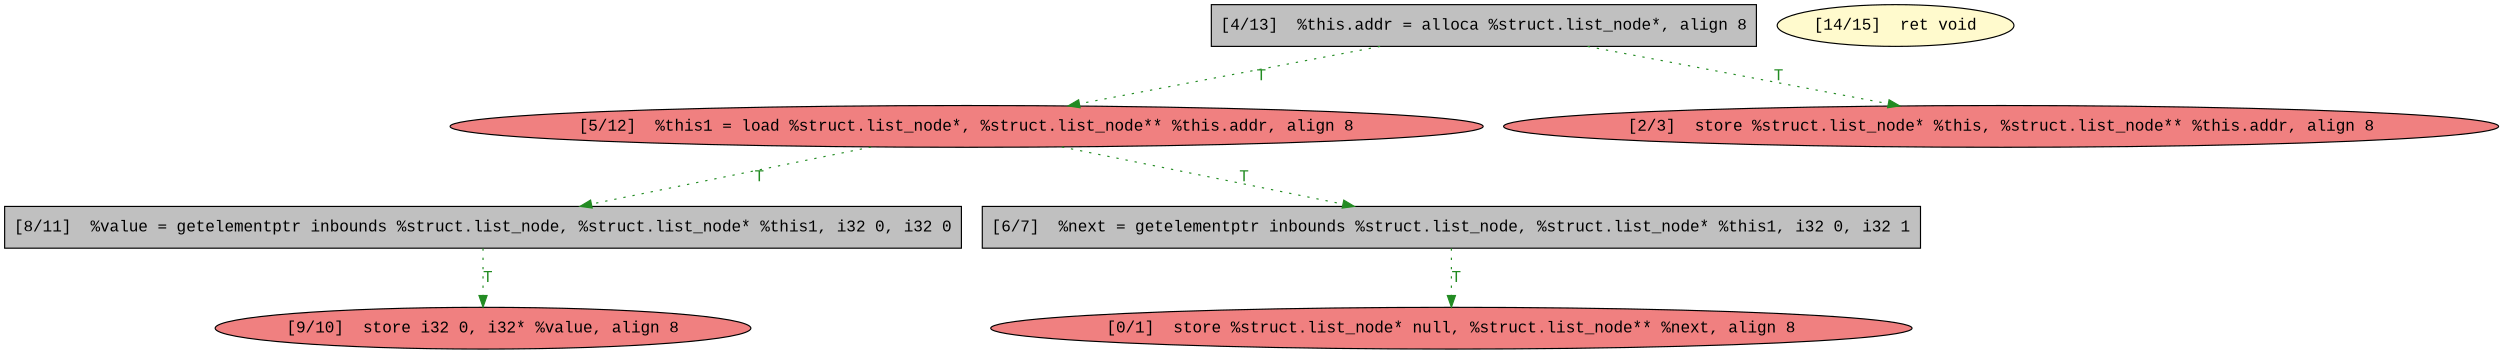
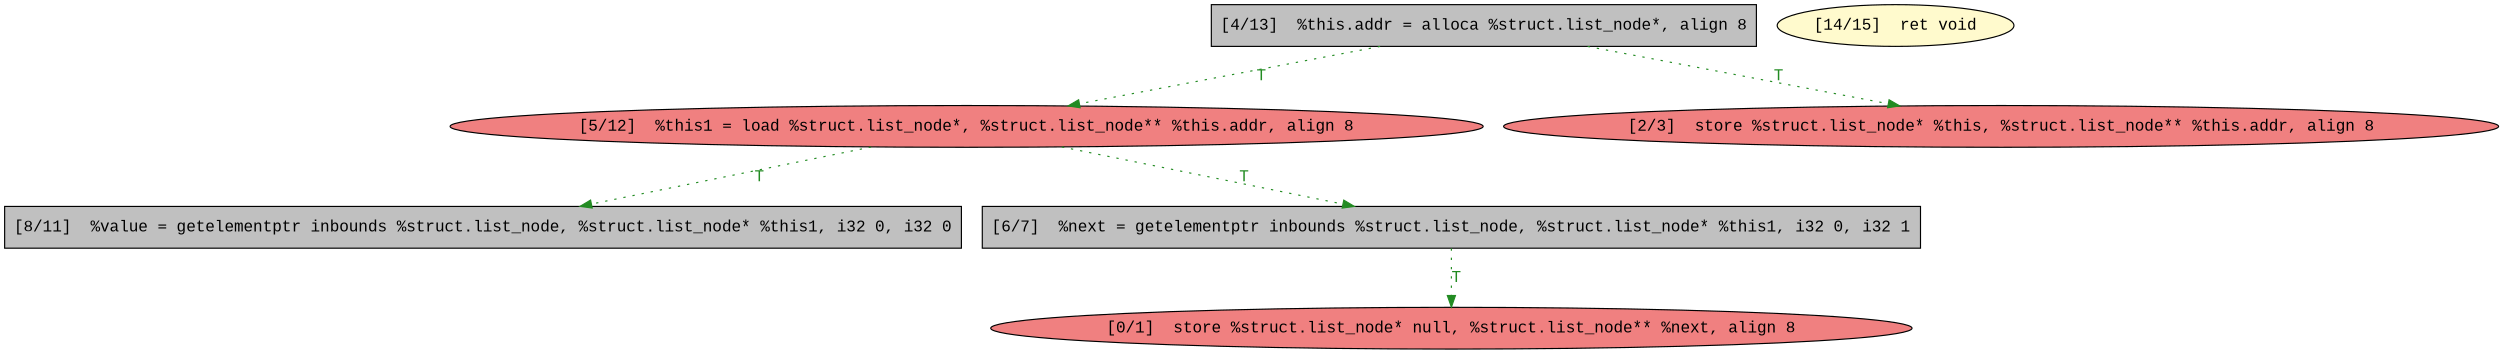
(483, 328) -> none
